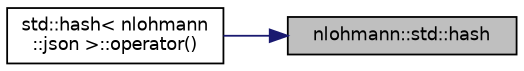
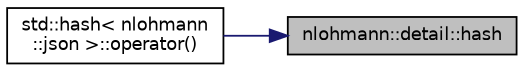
(402, 36) -> (402, 36)
